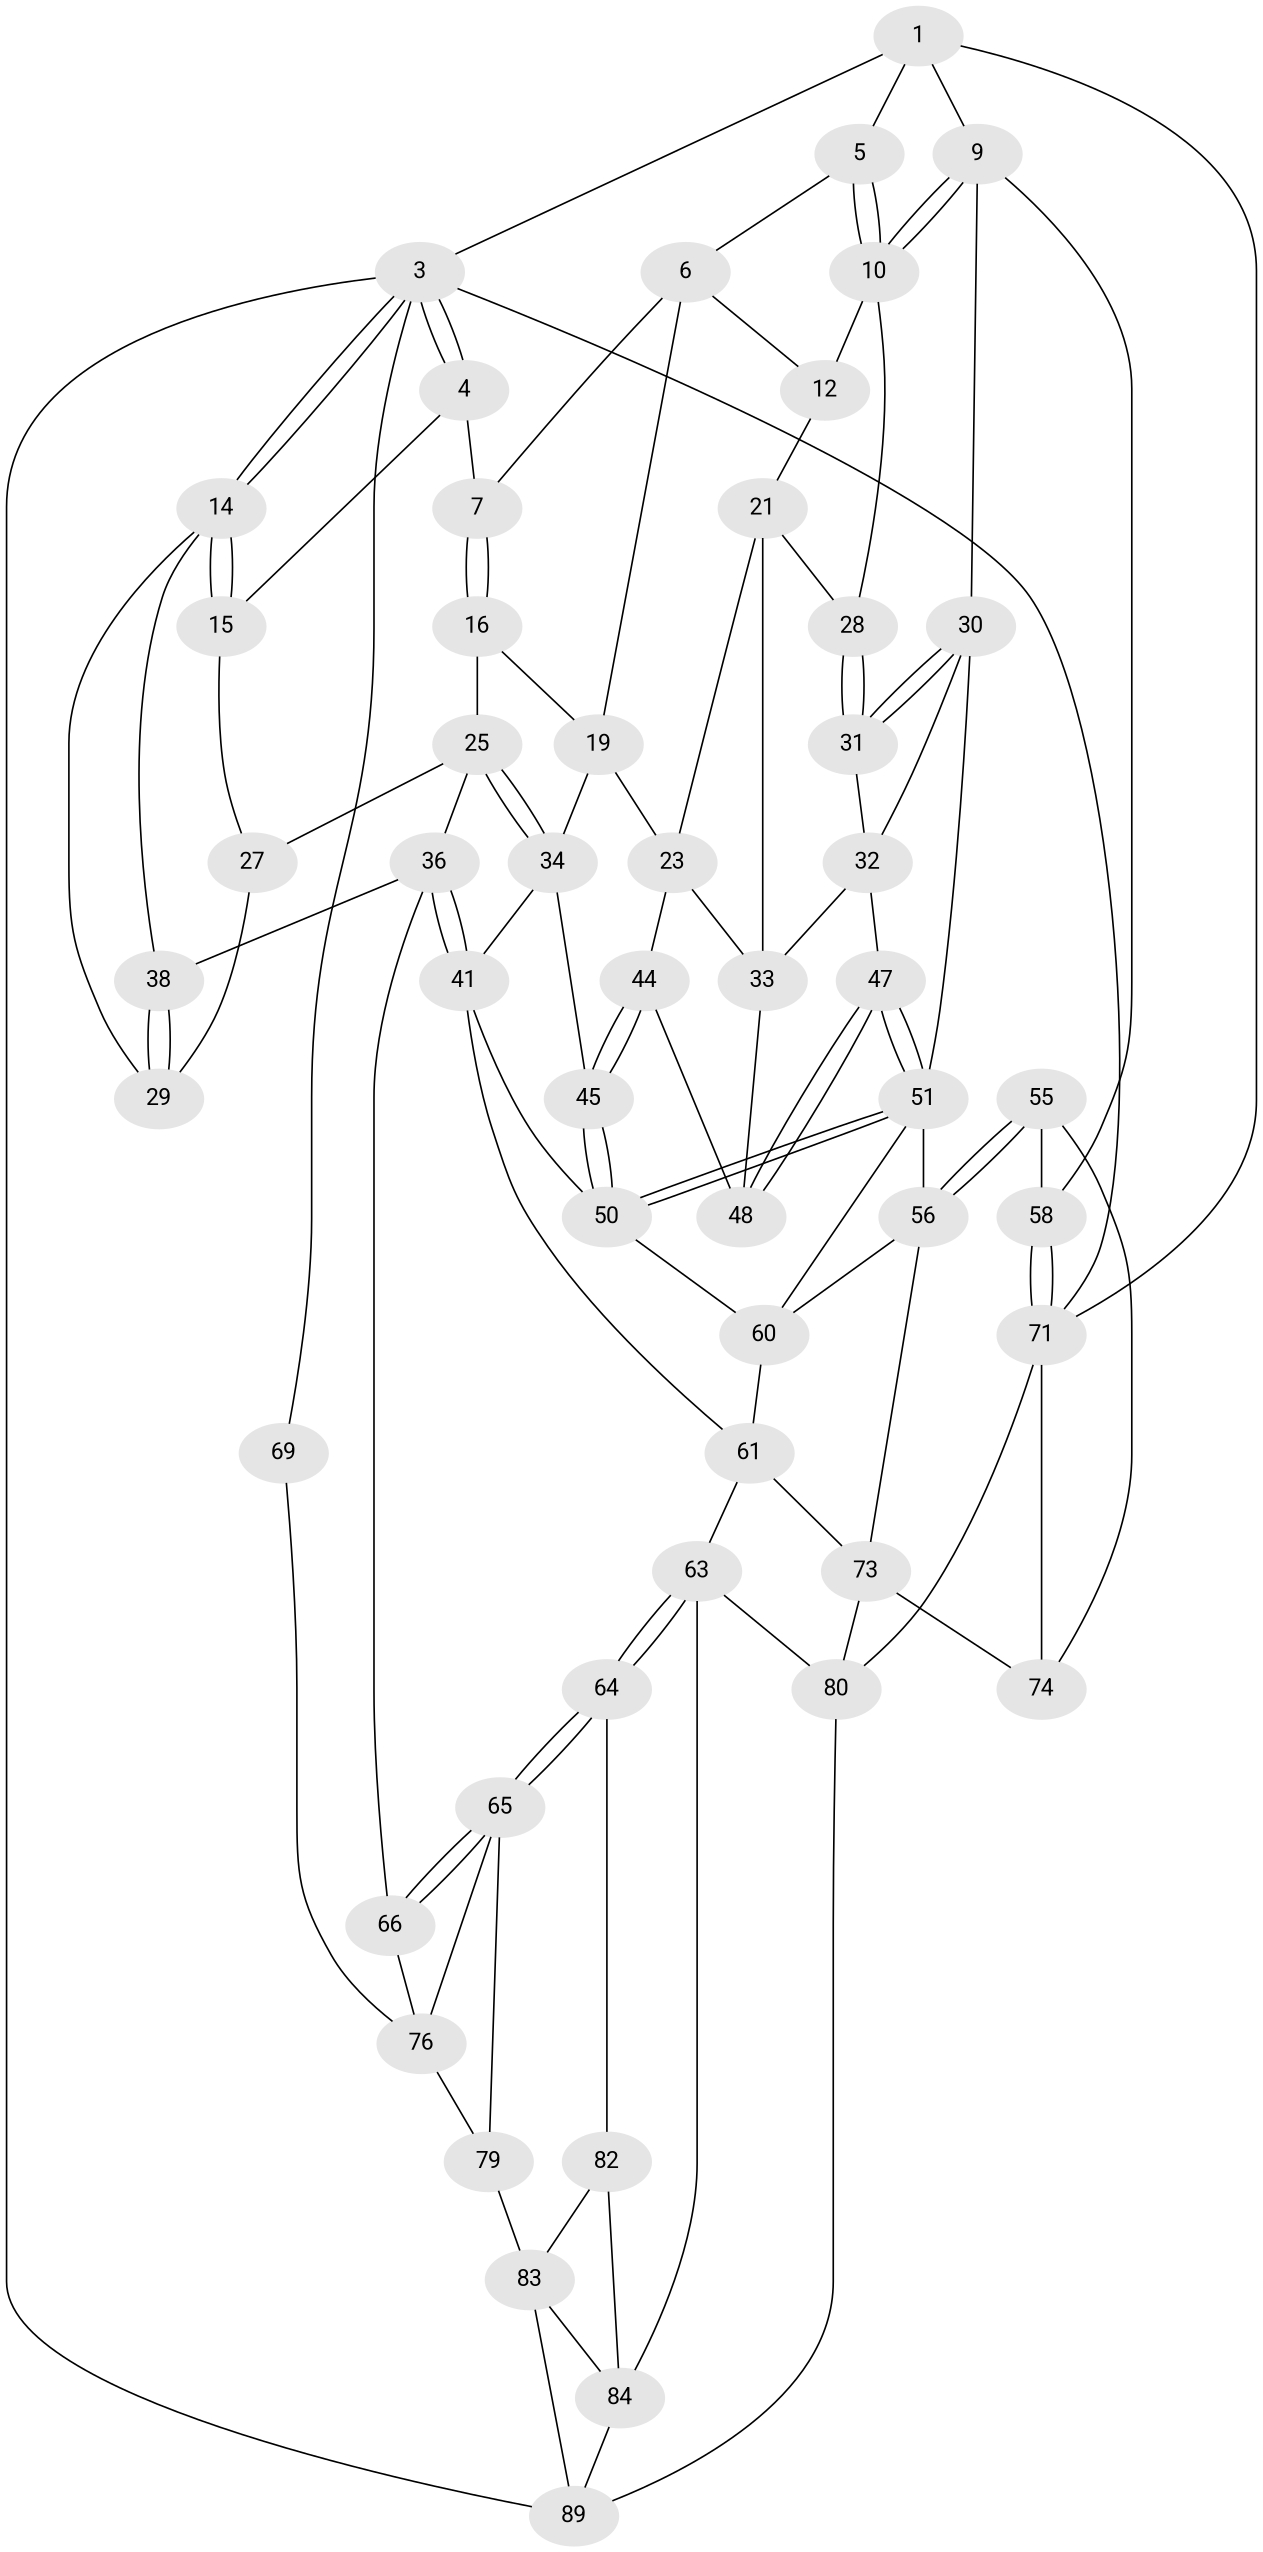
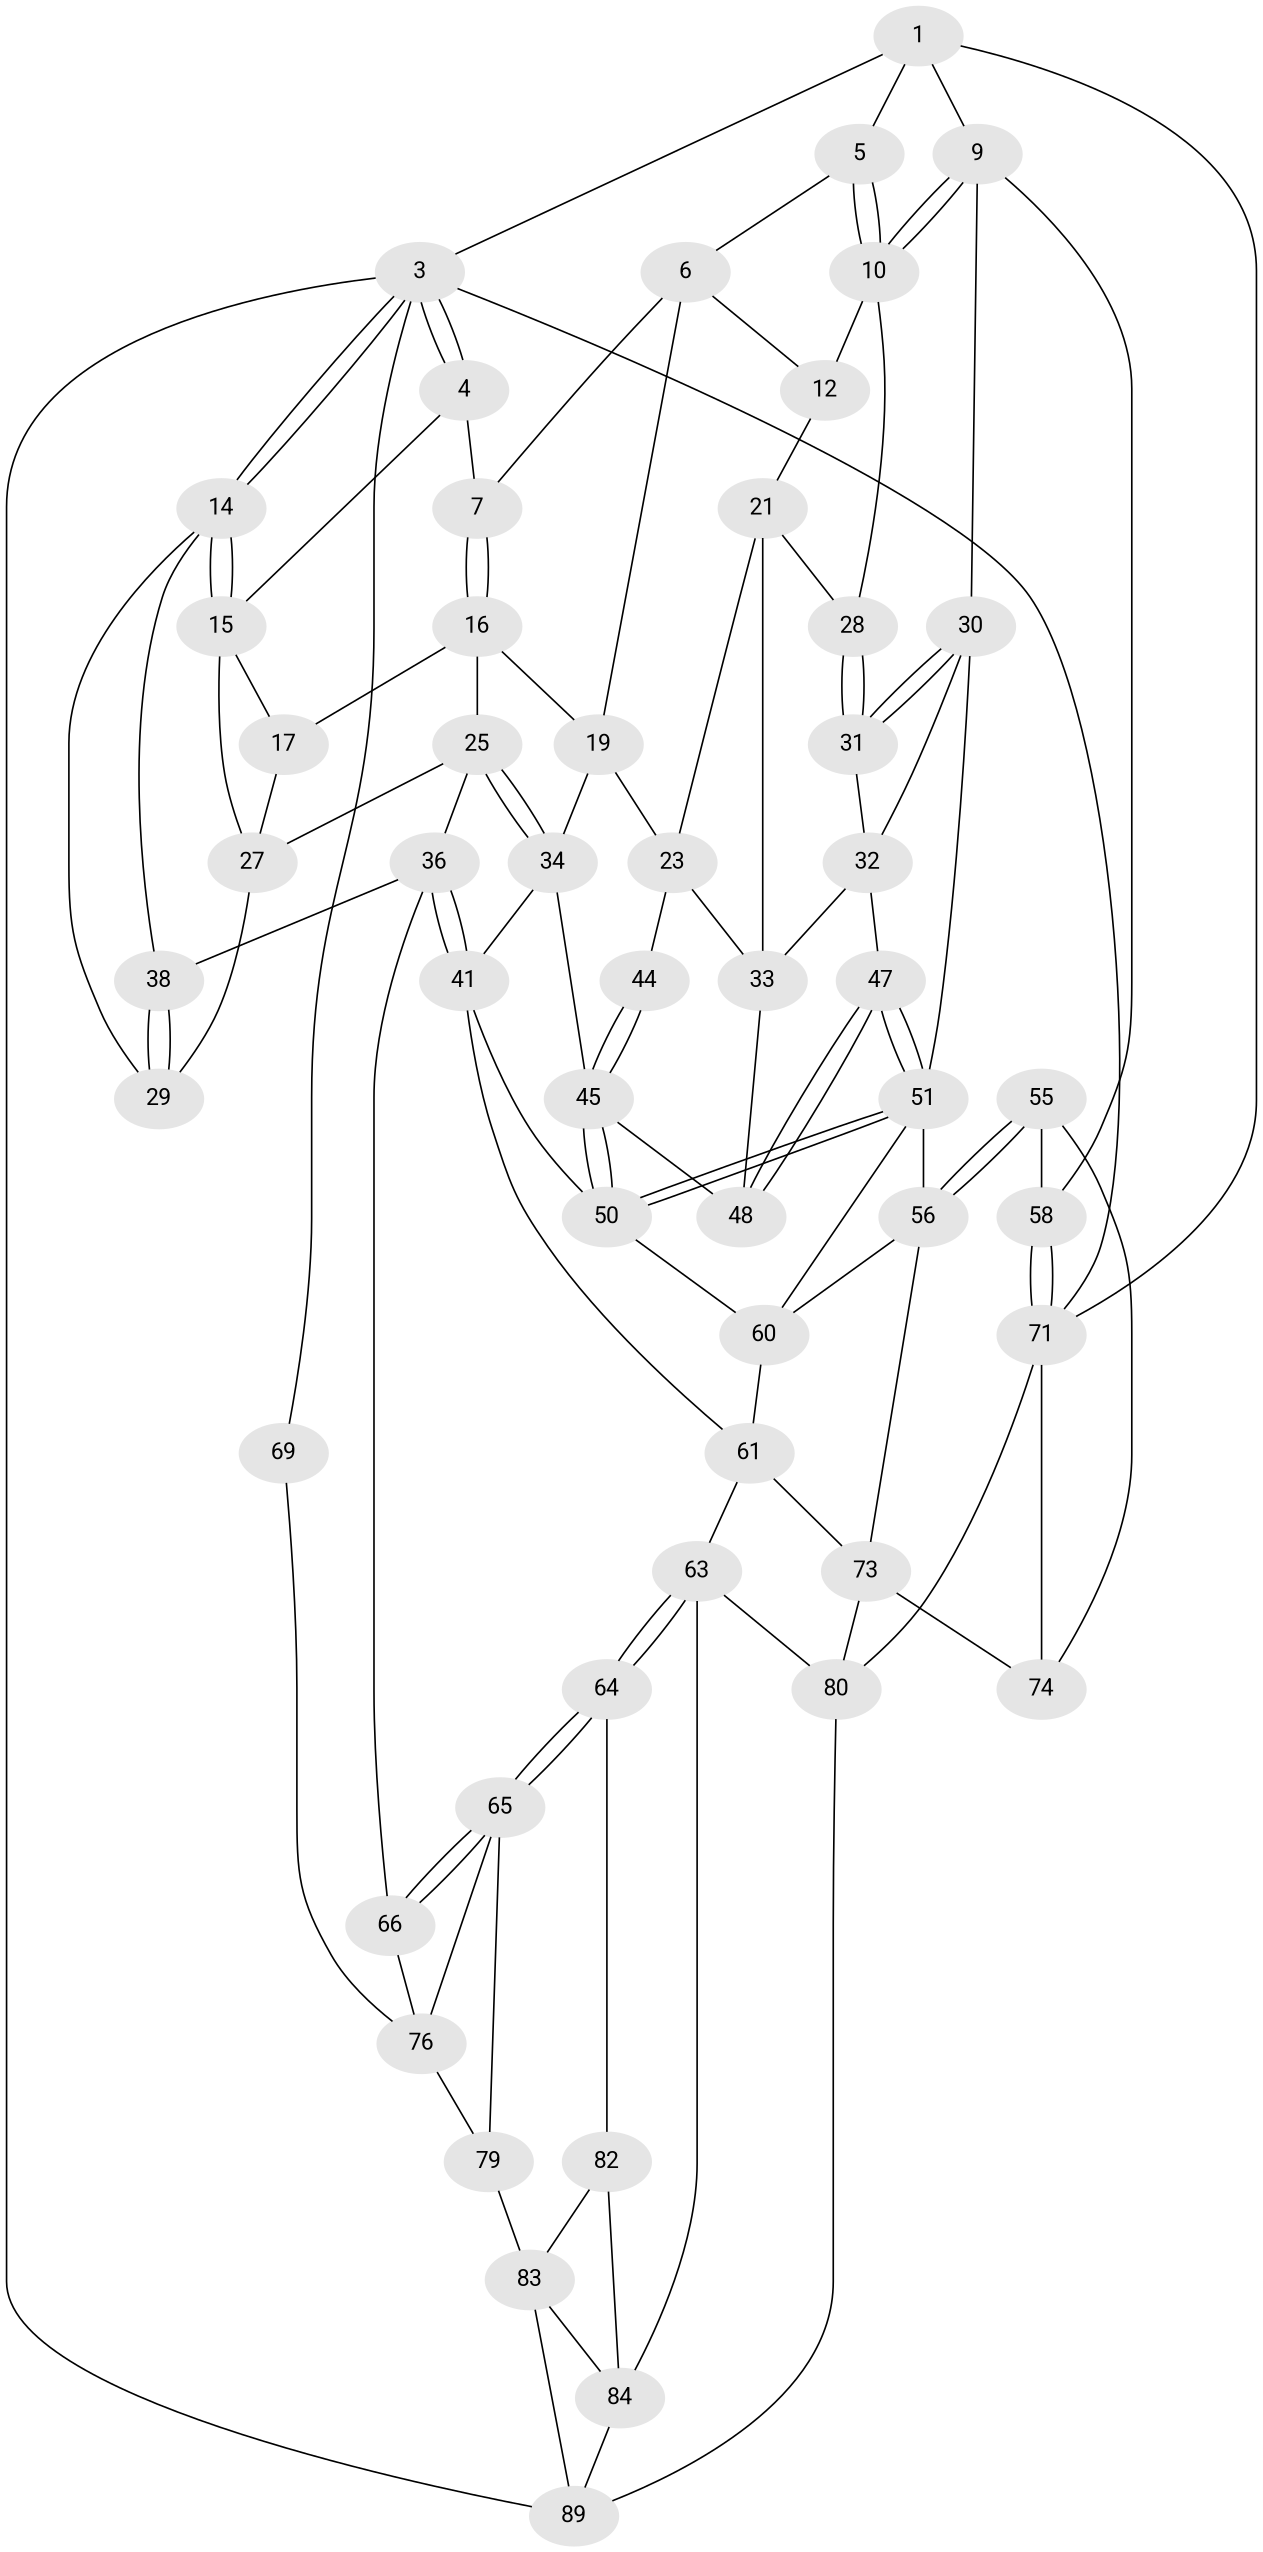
none -> (284, 745)
(693, 1099) -> (665, 1158)
